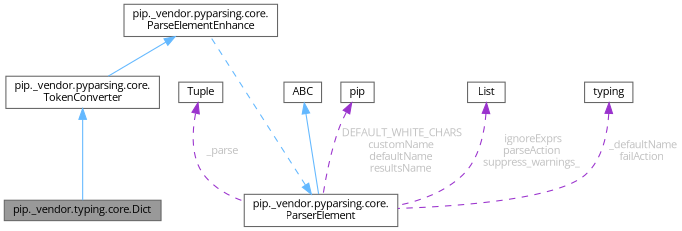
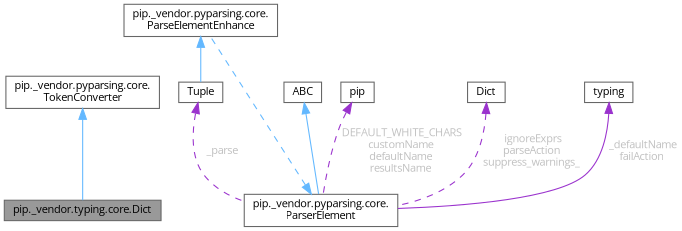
(137, 59) -> (201, 65)
(486, 92) -> (486, 92)
(527, 196) -> (527, 196)
